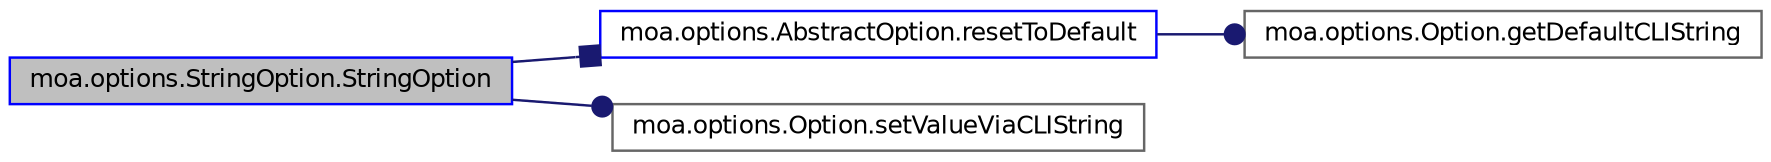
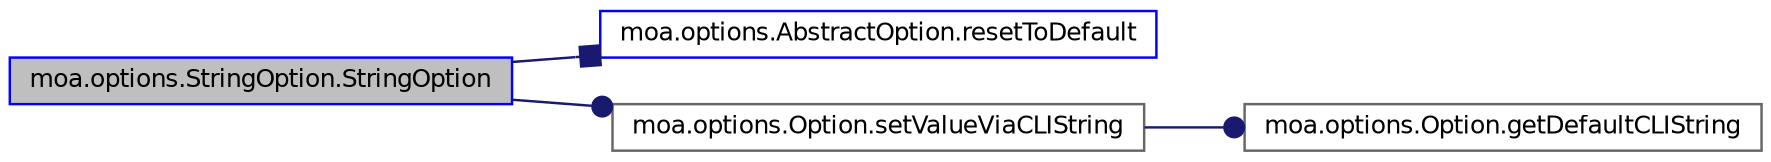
(1191, 34) -> (1184, 127)
